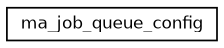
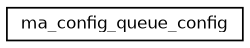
(112, 24) -> (125, 24)
